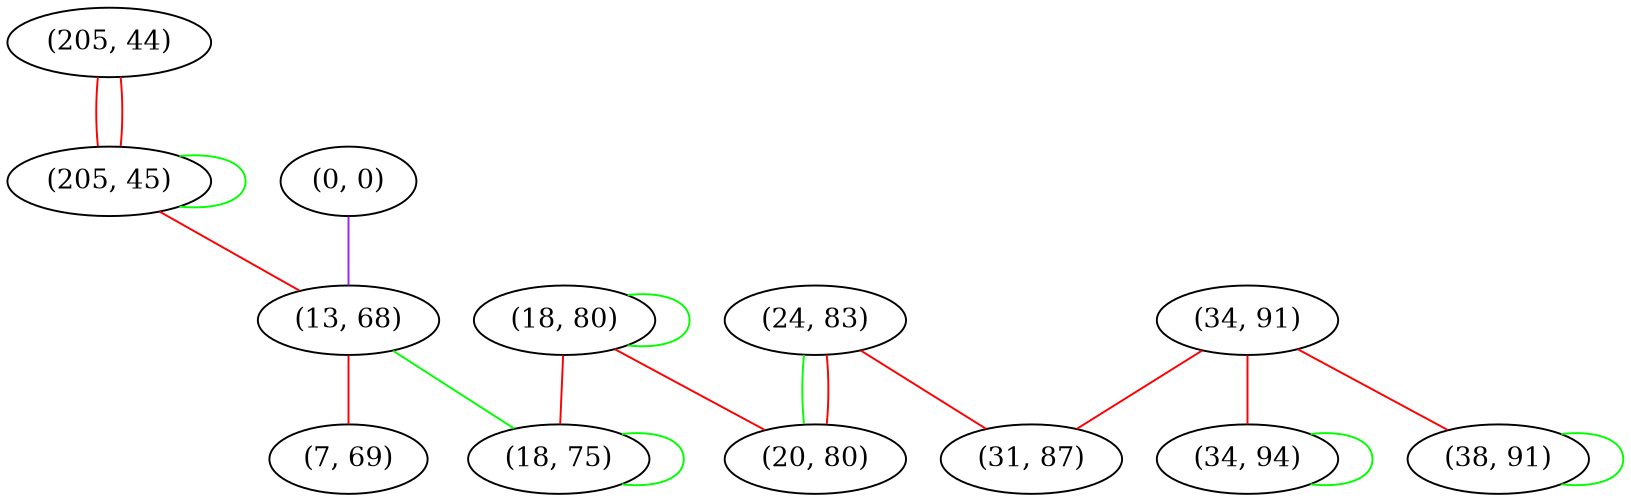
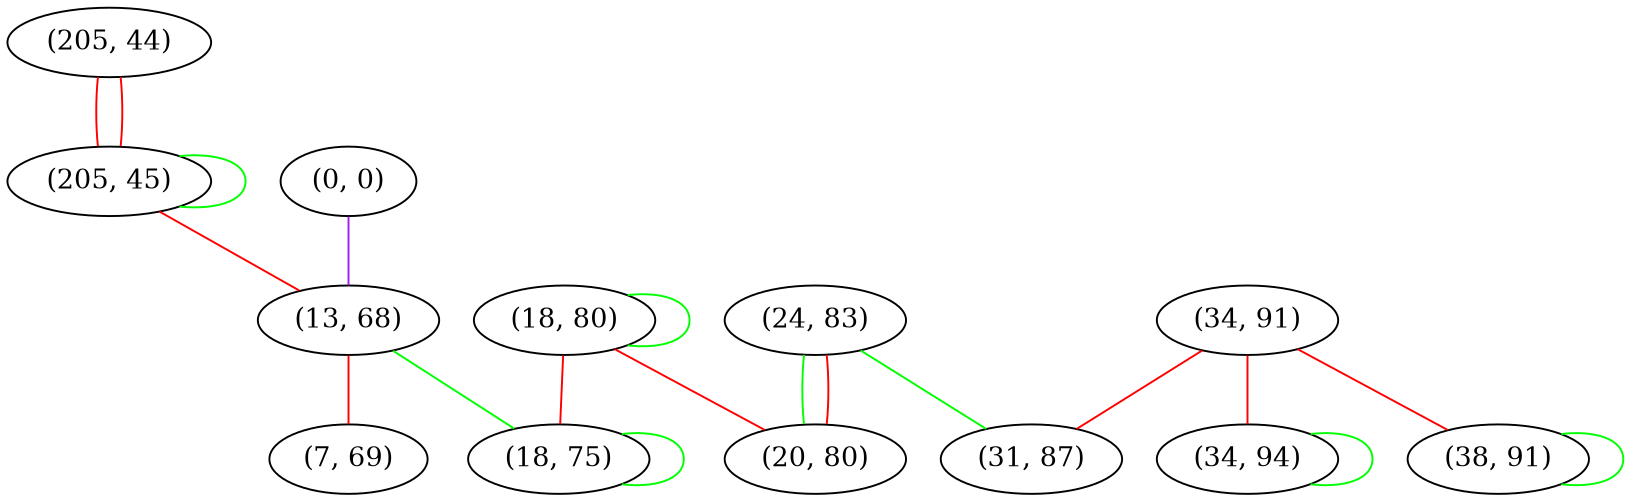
(923, 390) -> (923, 390)
